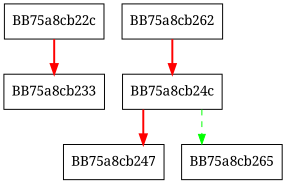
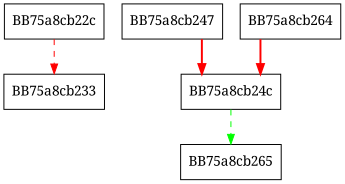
(172, 21) -> (290, 21)
(54, 52) -> (54, 52)
(143, 122) -> (202, 52)
